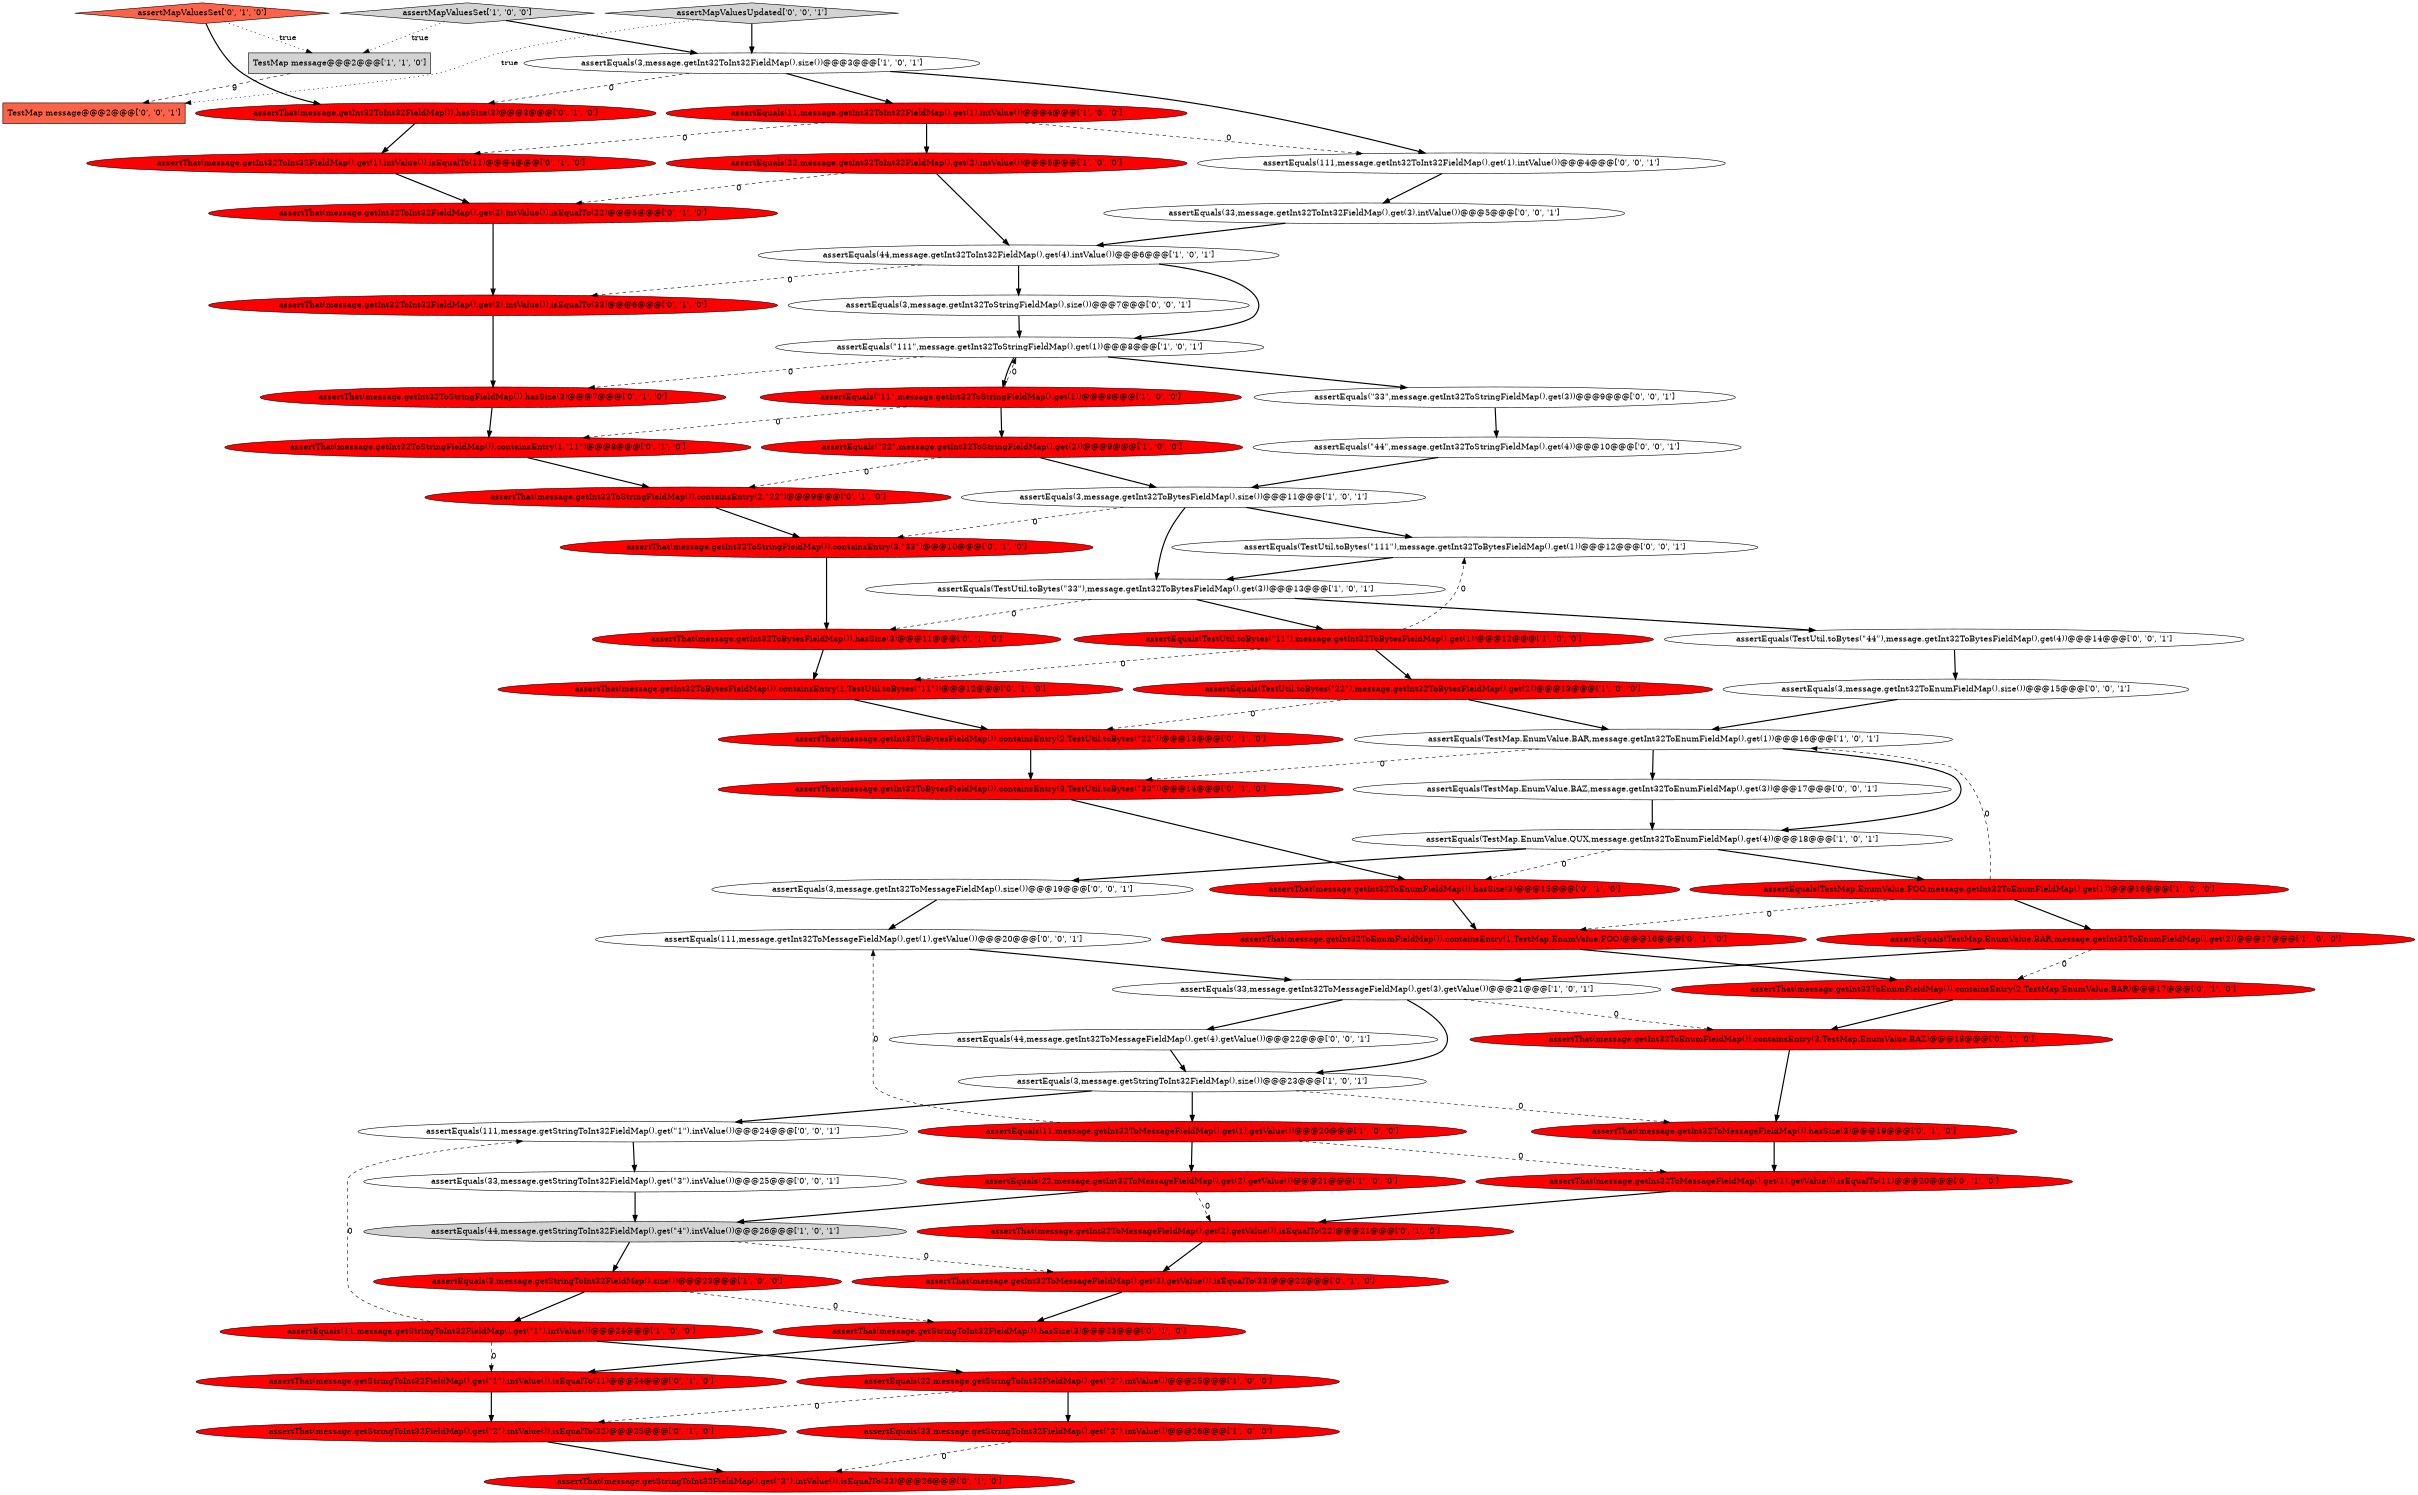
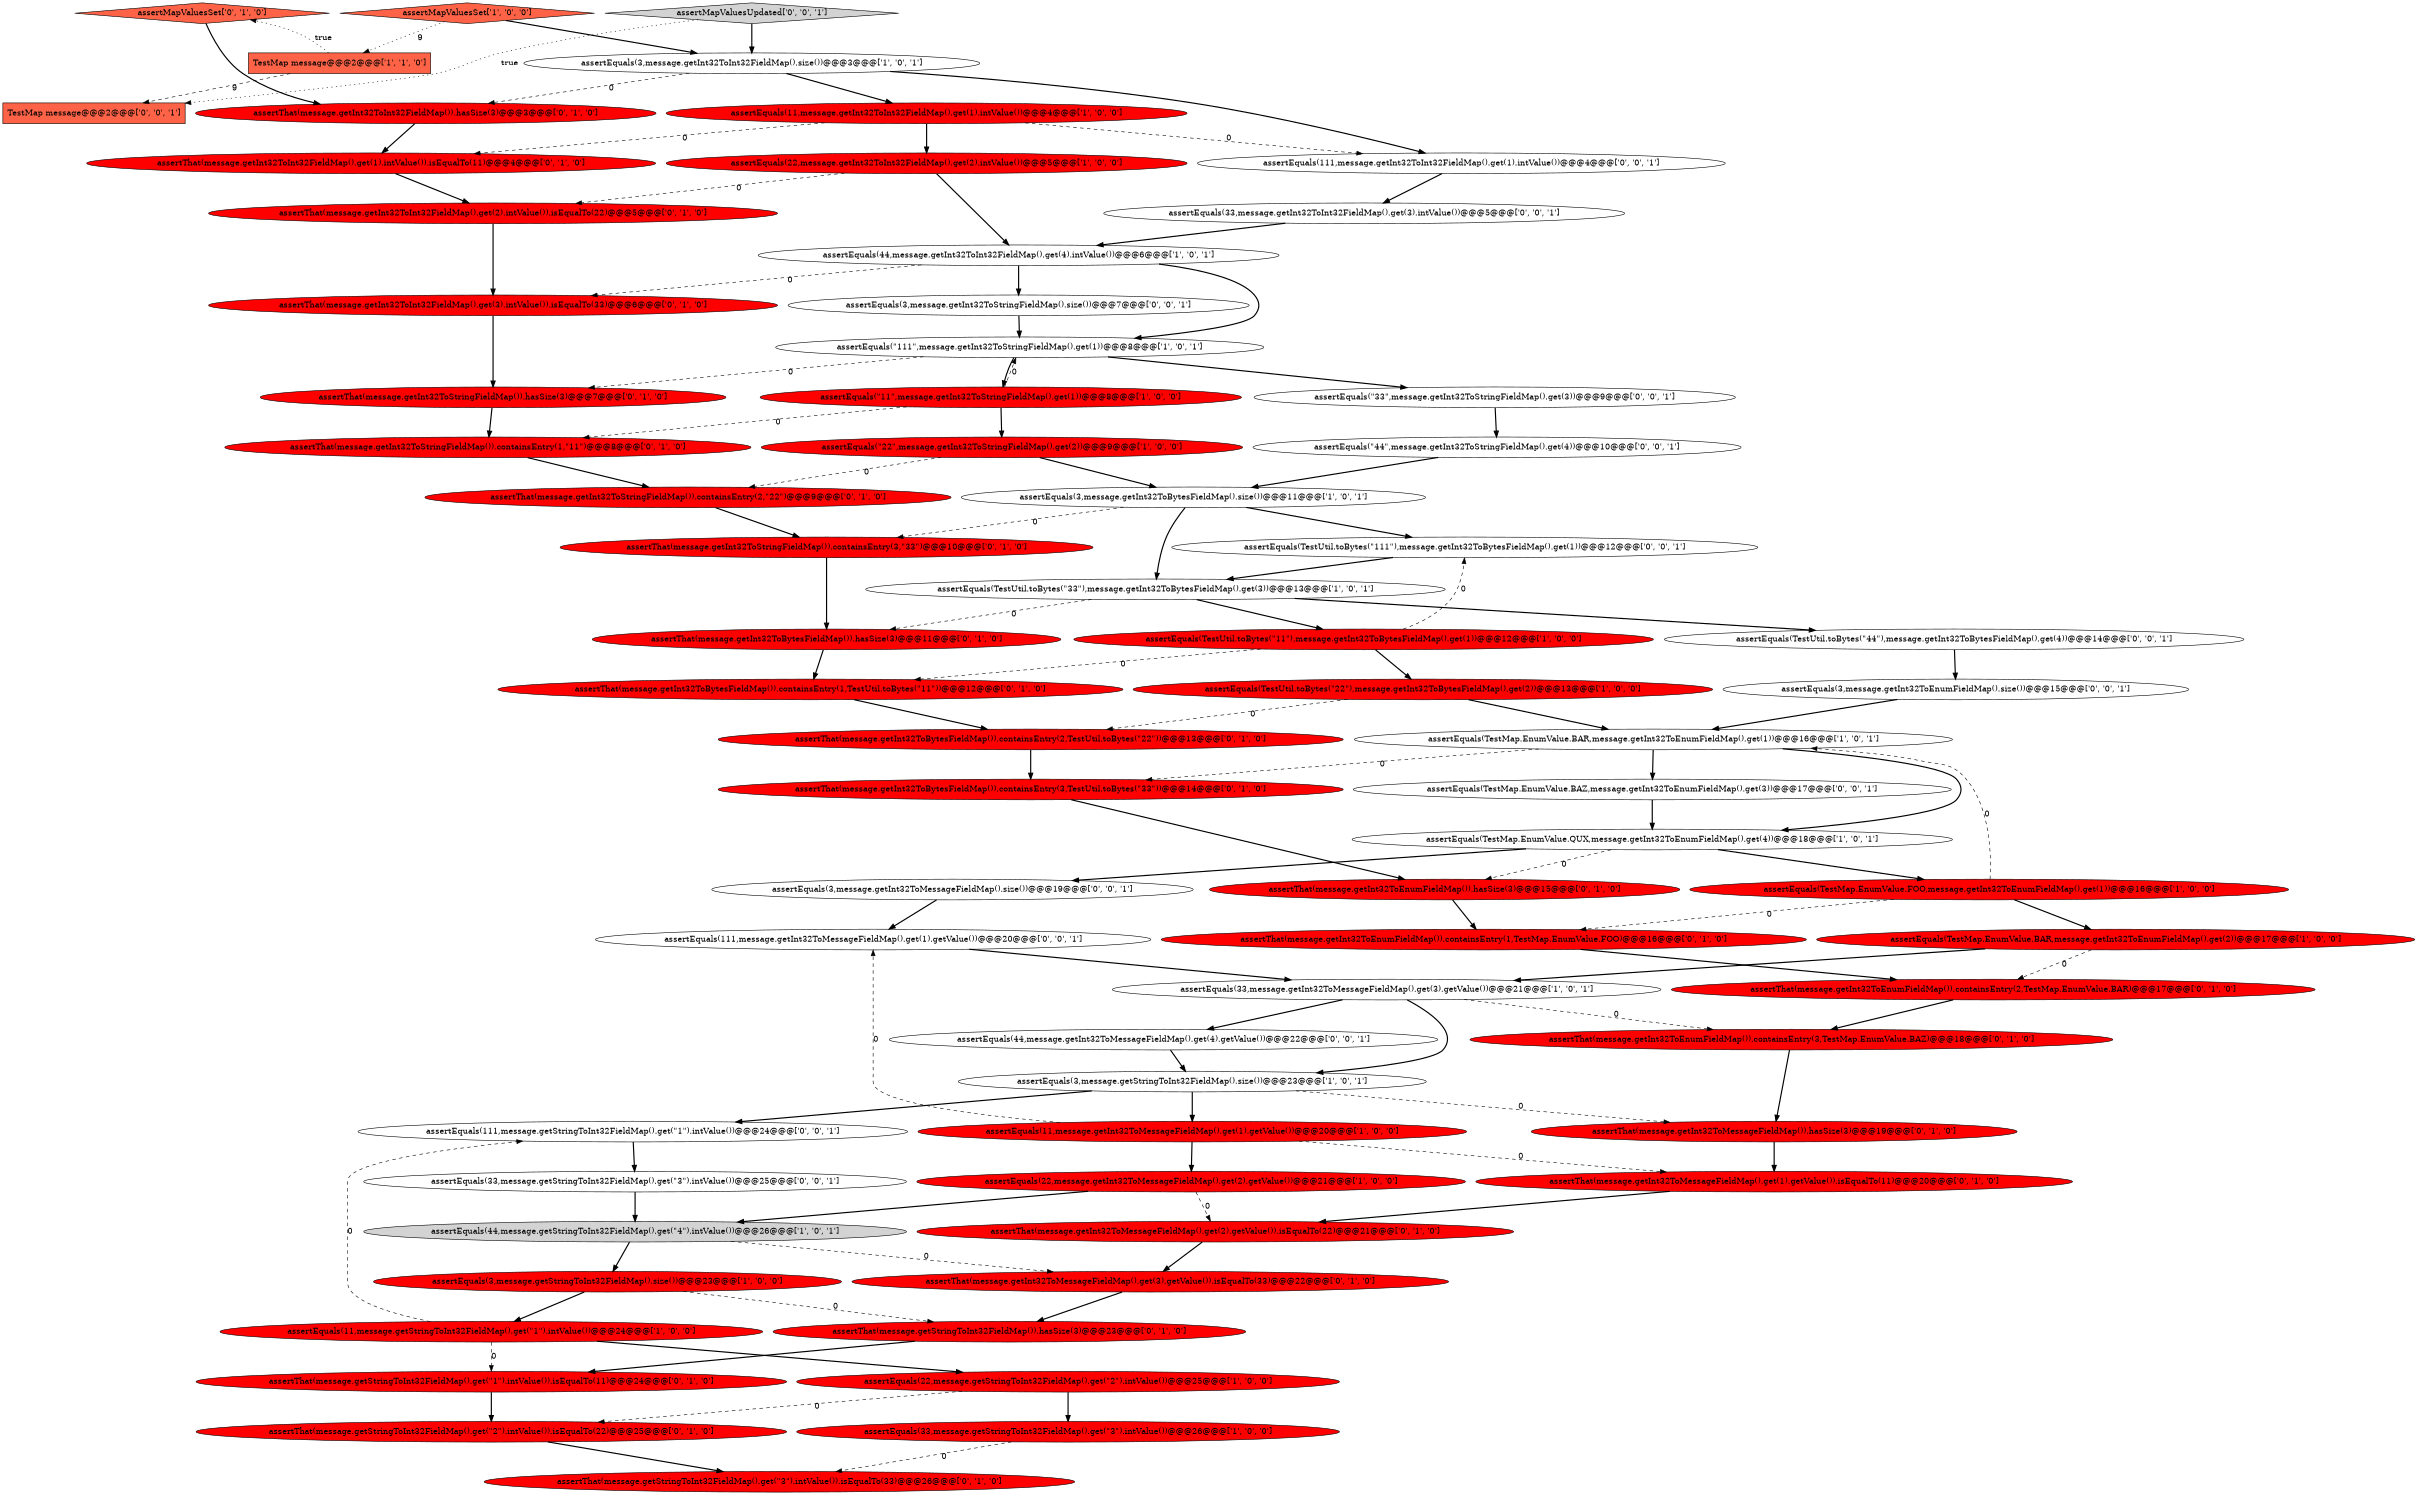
(467, 13) -> (467, 13)
(266, 36) -> (294, 32)
(420, 38) -> (420, 38)
(340, 63) -> (340, 63)
